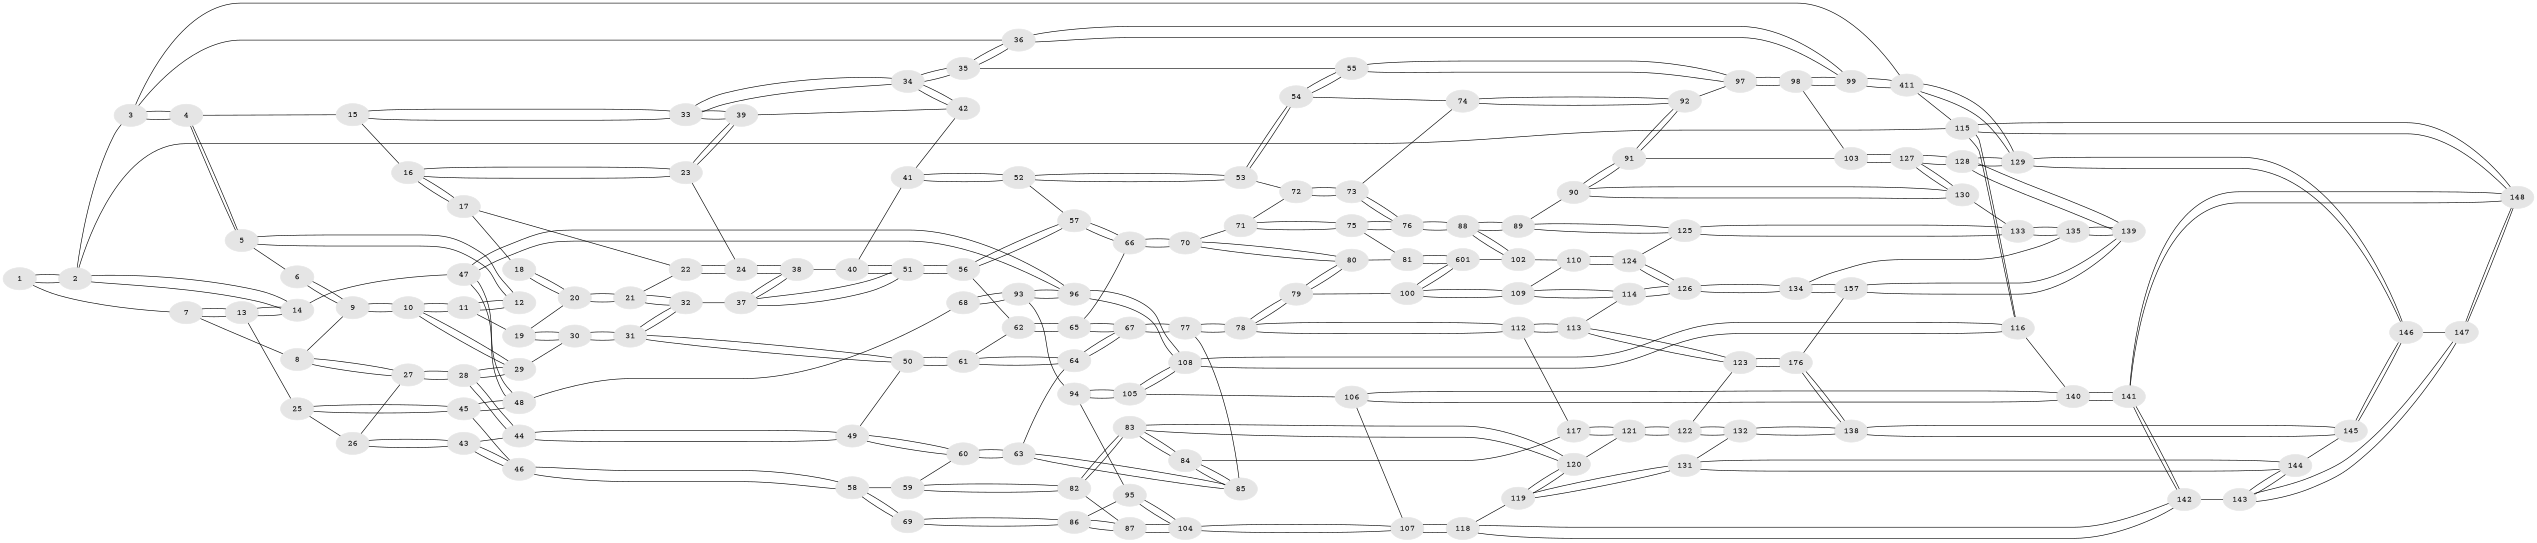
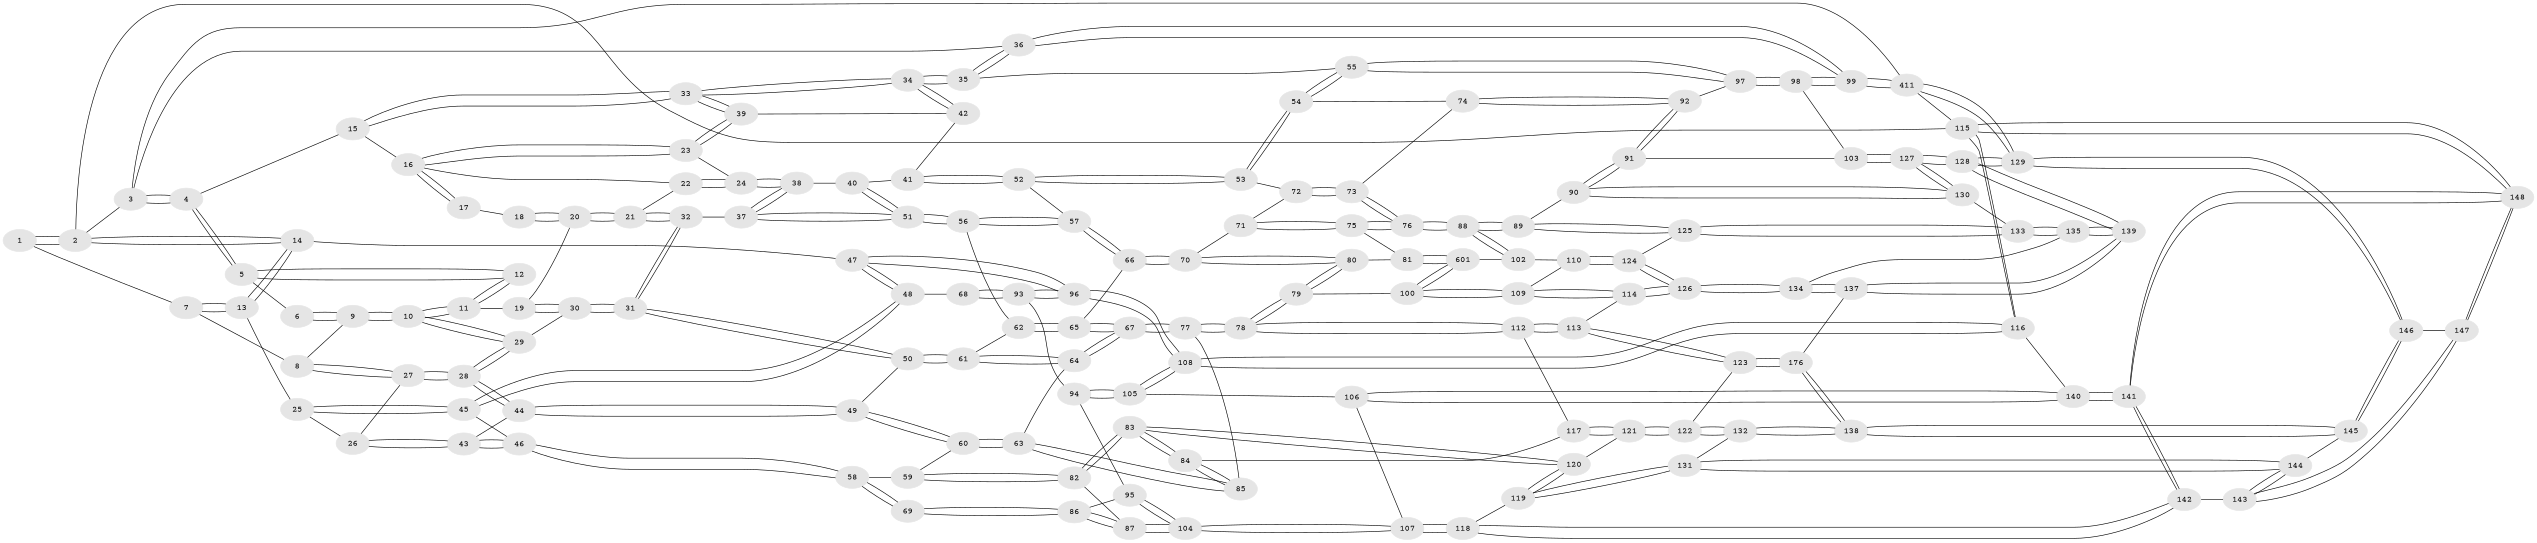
(570, 237) -> (546, 179)
(1851, 289) -> (1851, 289)
